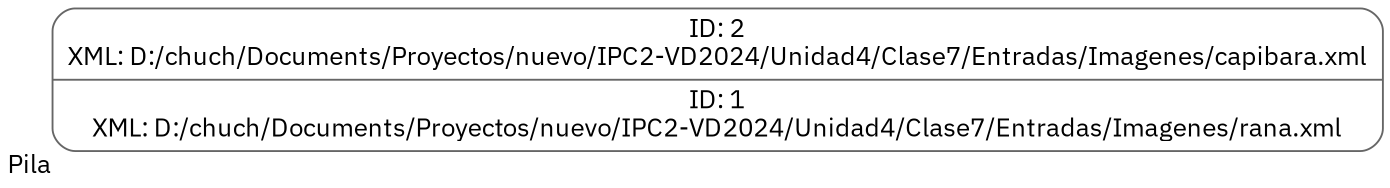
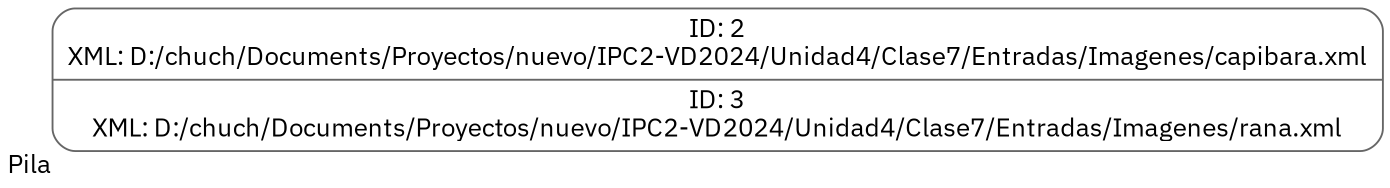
(718, 100) -> (718, 100)
